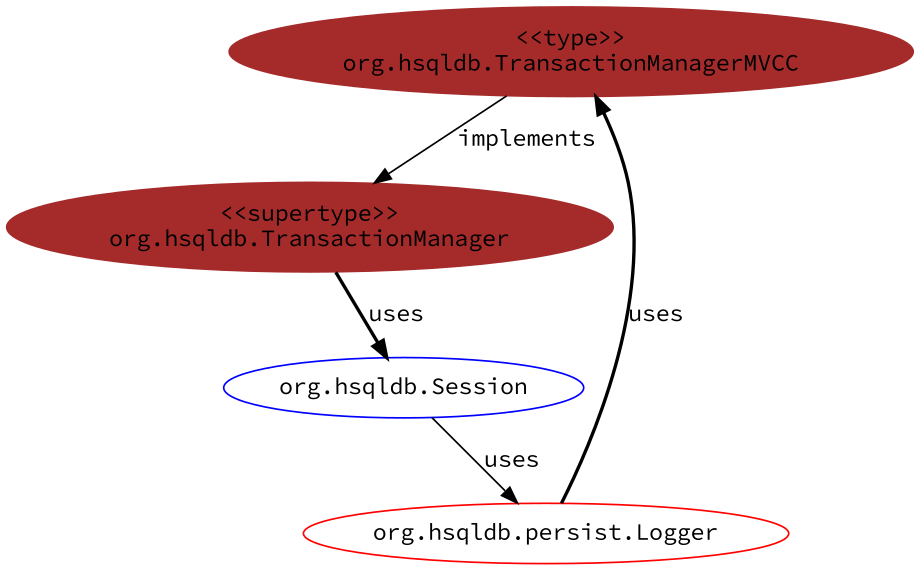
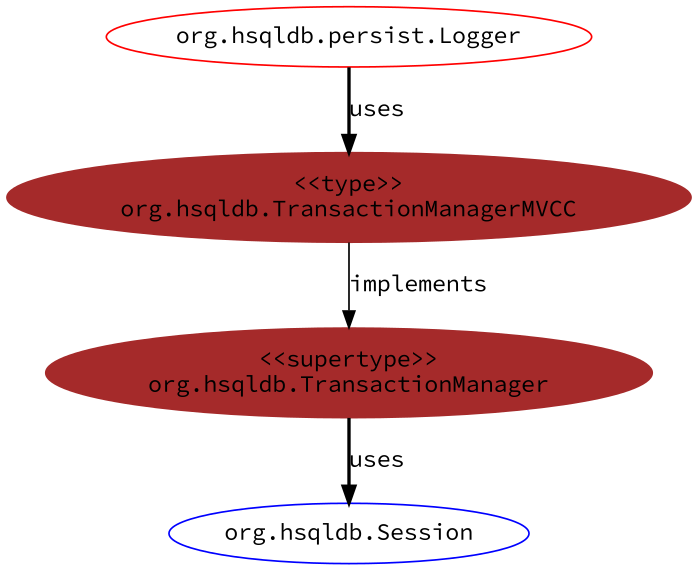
(468, 454) -> none
